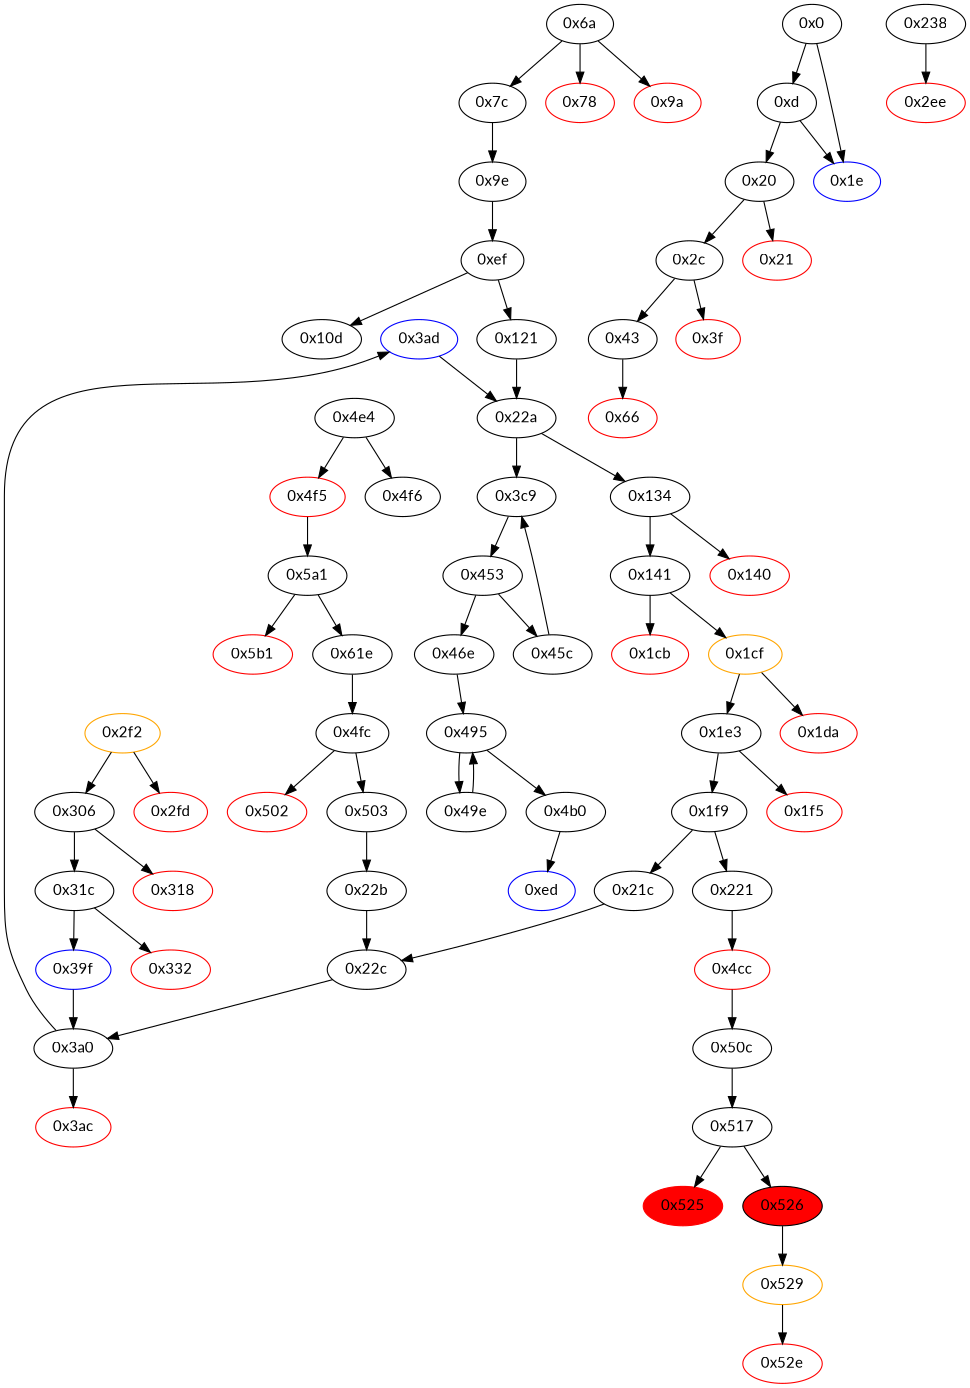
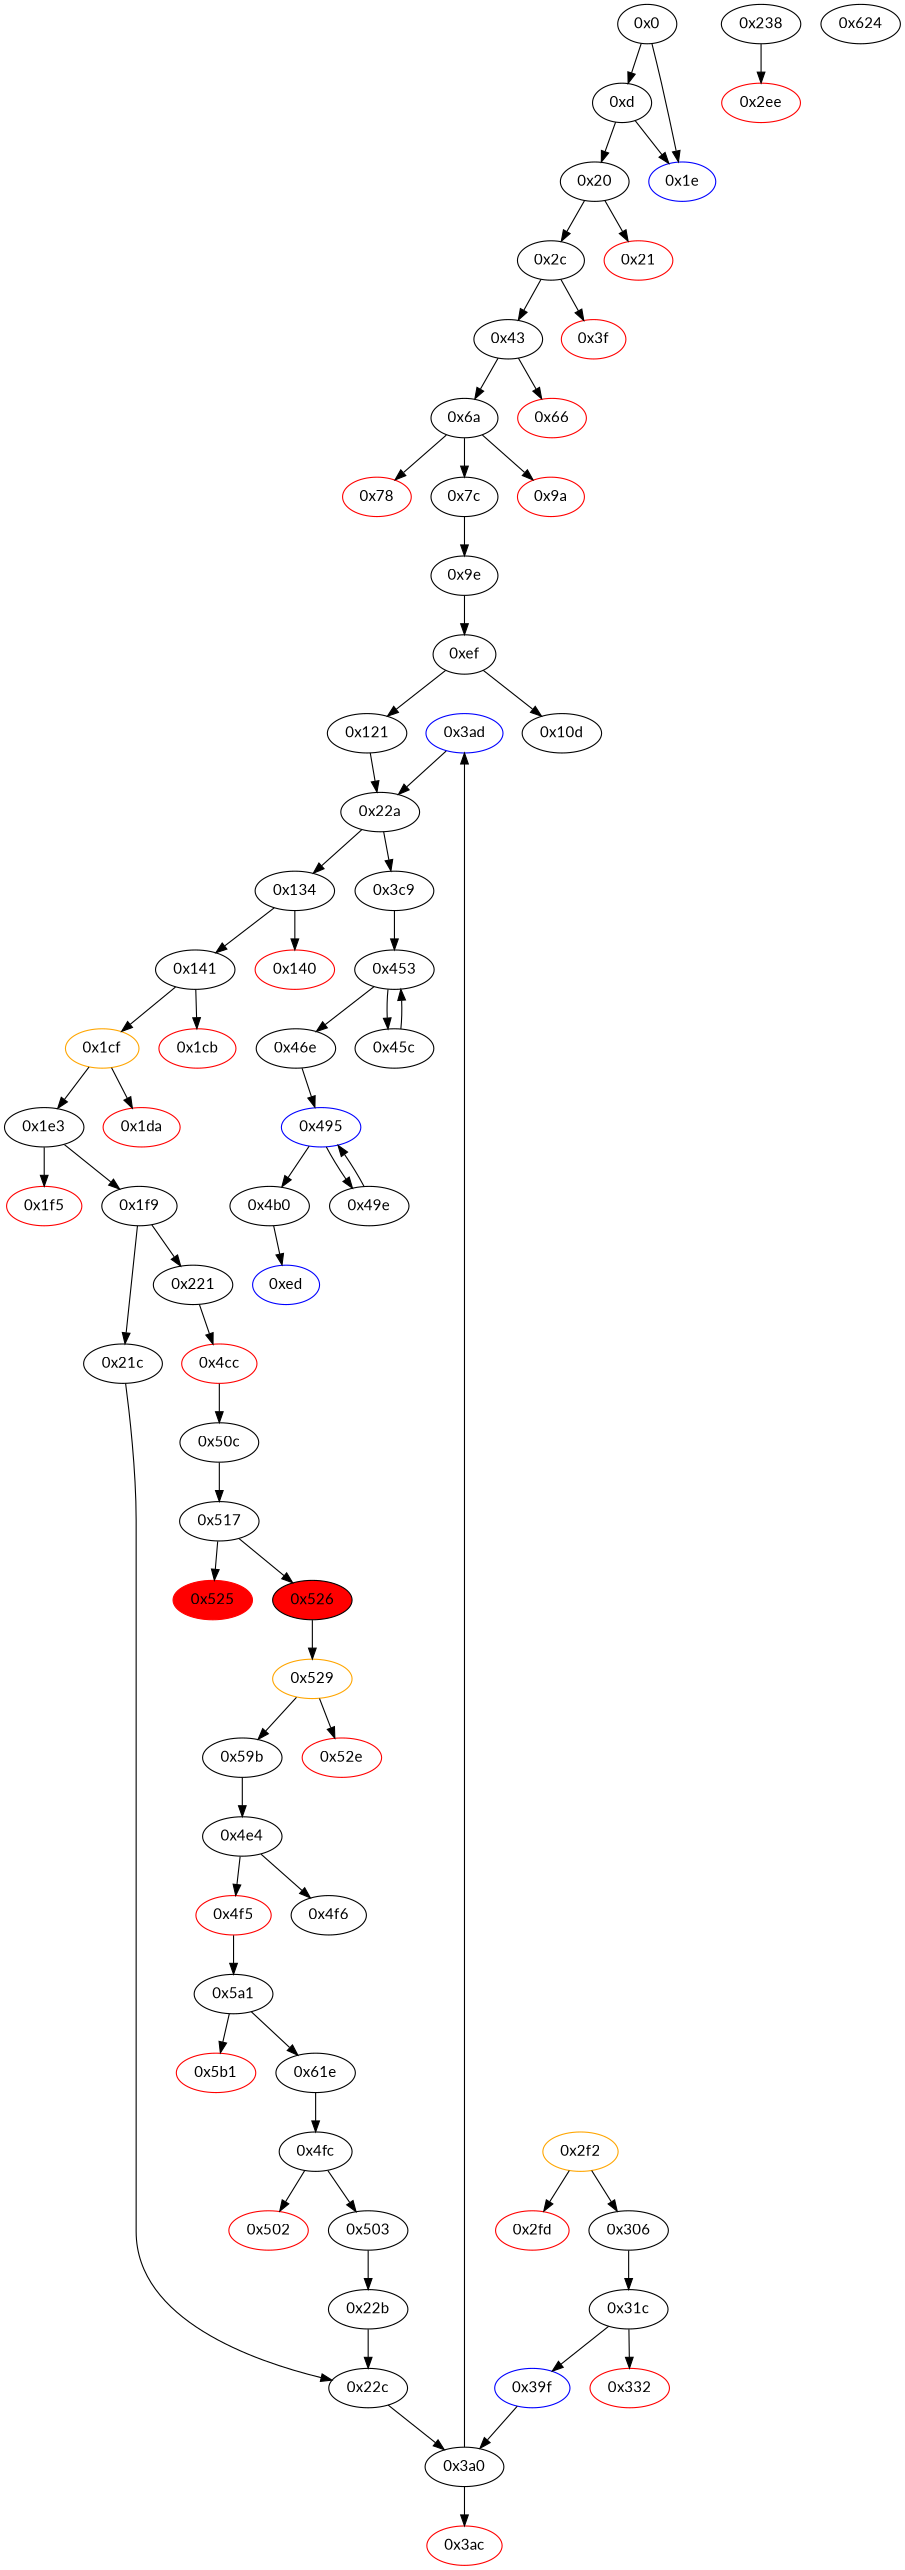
none -> (861, 24)
none -> (489, 374)
(538, 581) -> (402, 1015)
(466, 733) -> (321, 1127)
(173, 891) -> none
none -> (242, 1758)
